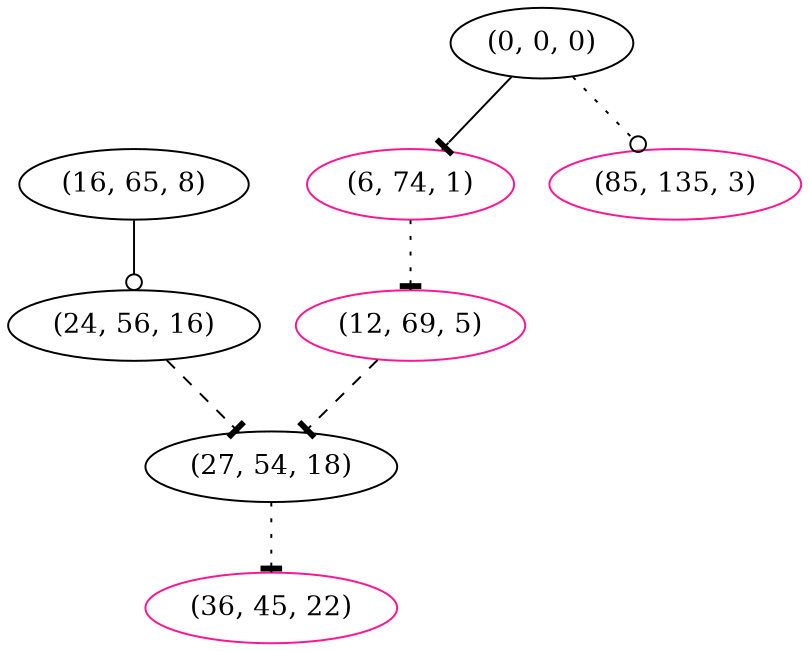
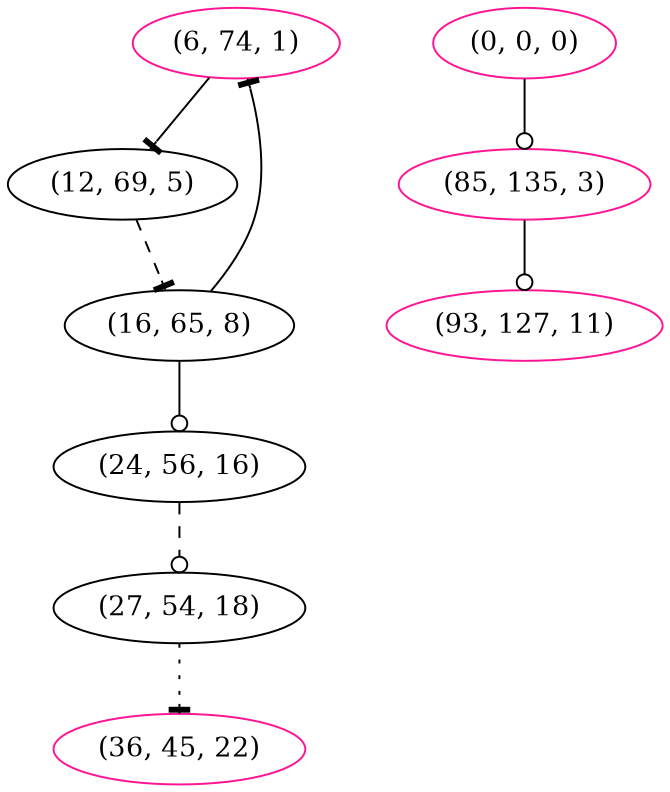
(542, 43) -> (525, 43)
(603, 108) -> (525, 106)
(480, 110) -> (259, 196)
(411, 250) -> (183, 109)
(411, 326) -> (123, 184)
none -> (525, 326)
(199, 393) -> (179, 530)
(345, 393) -> (149, 250)
